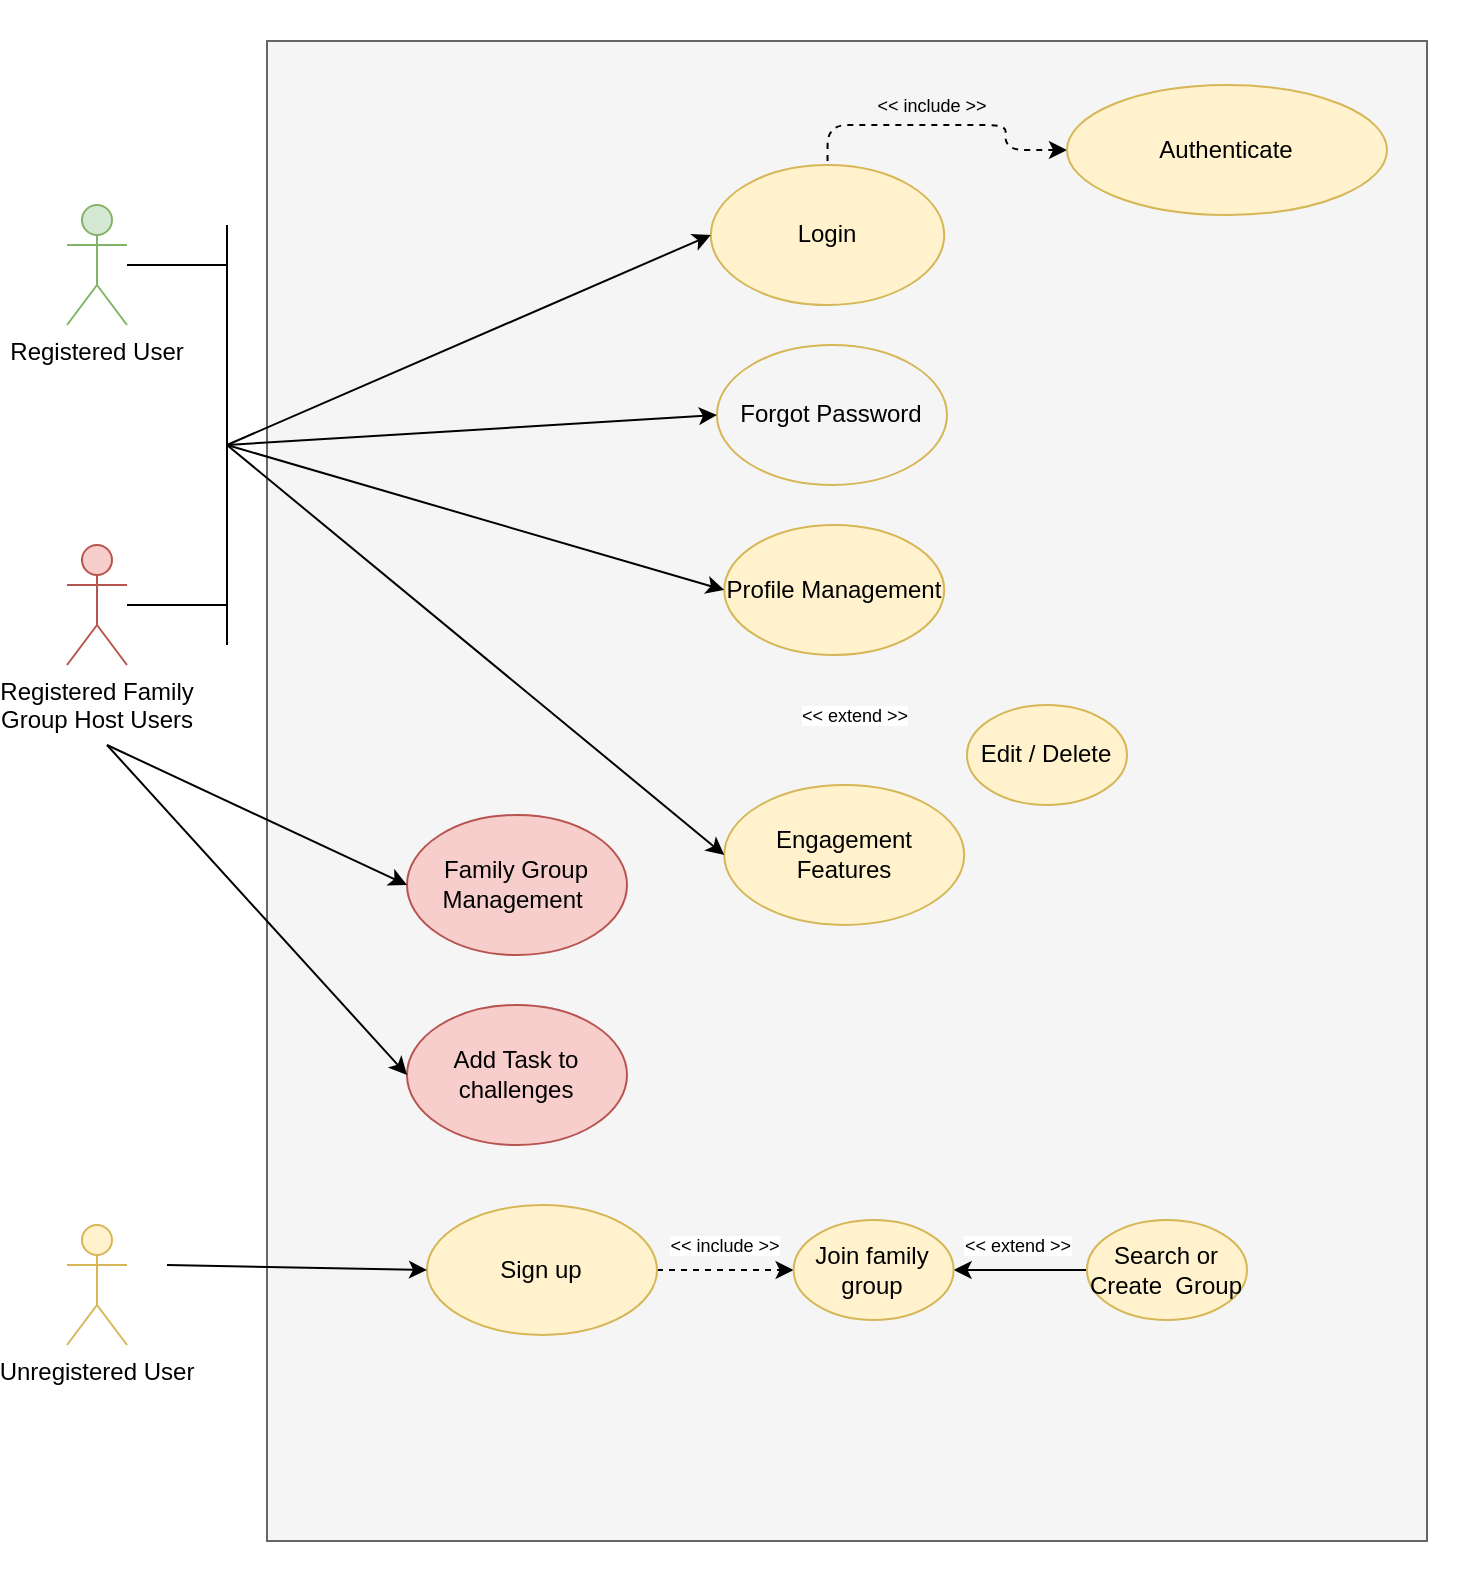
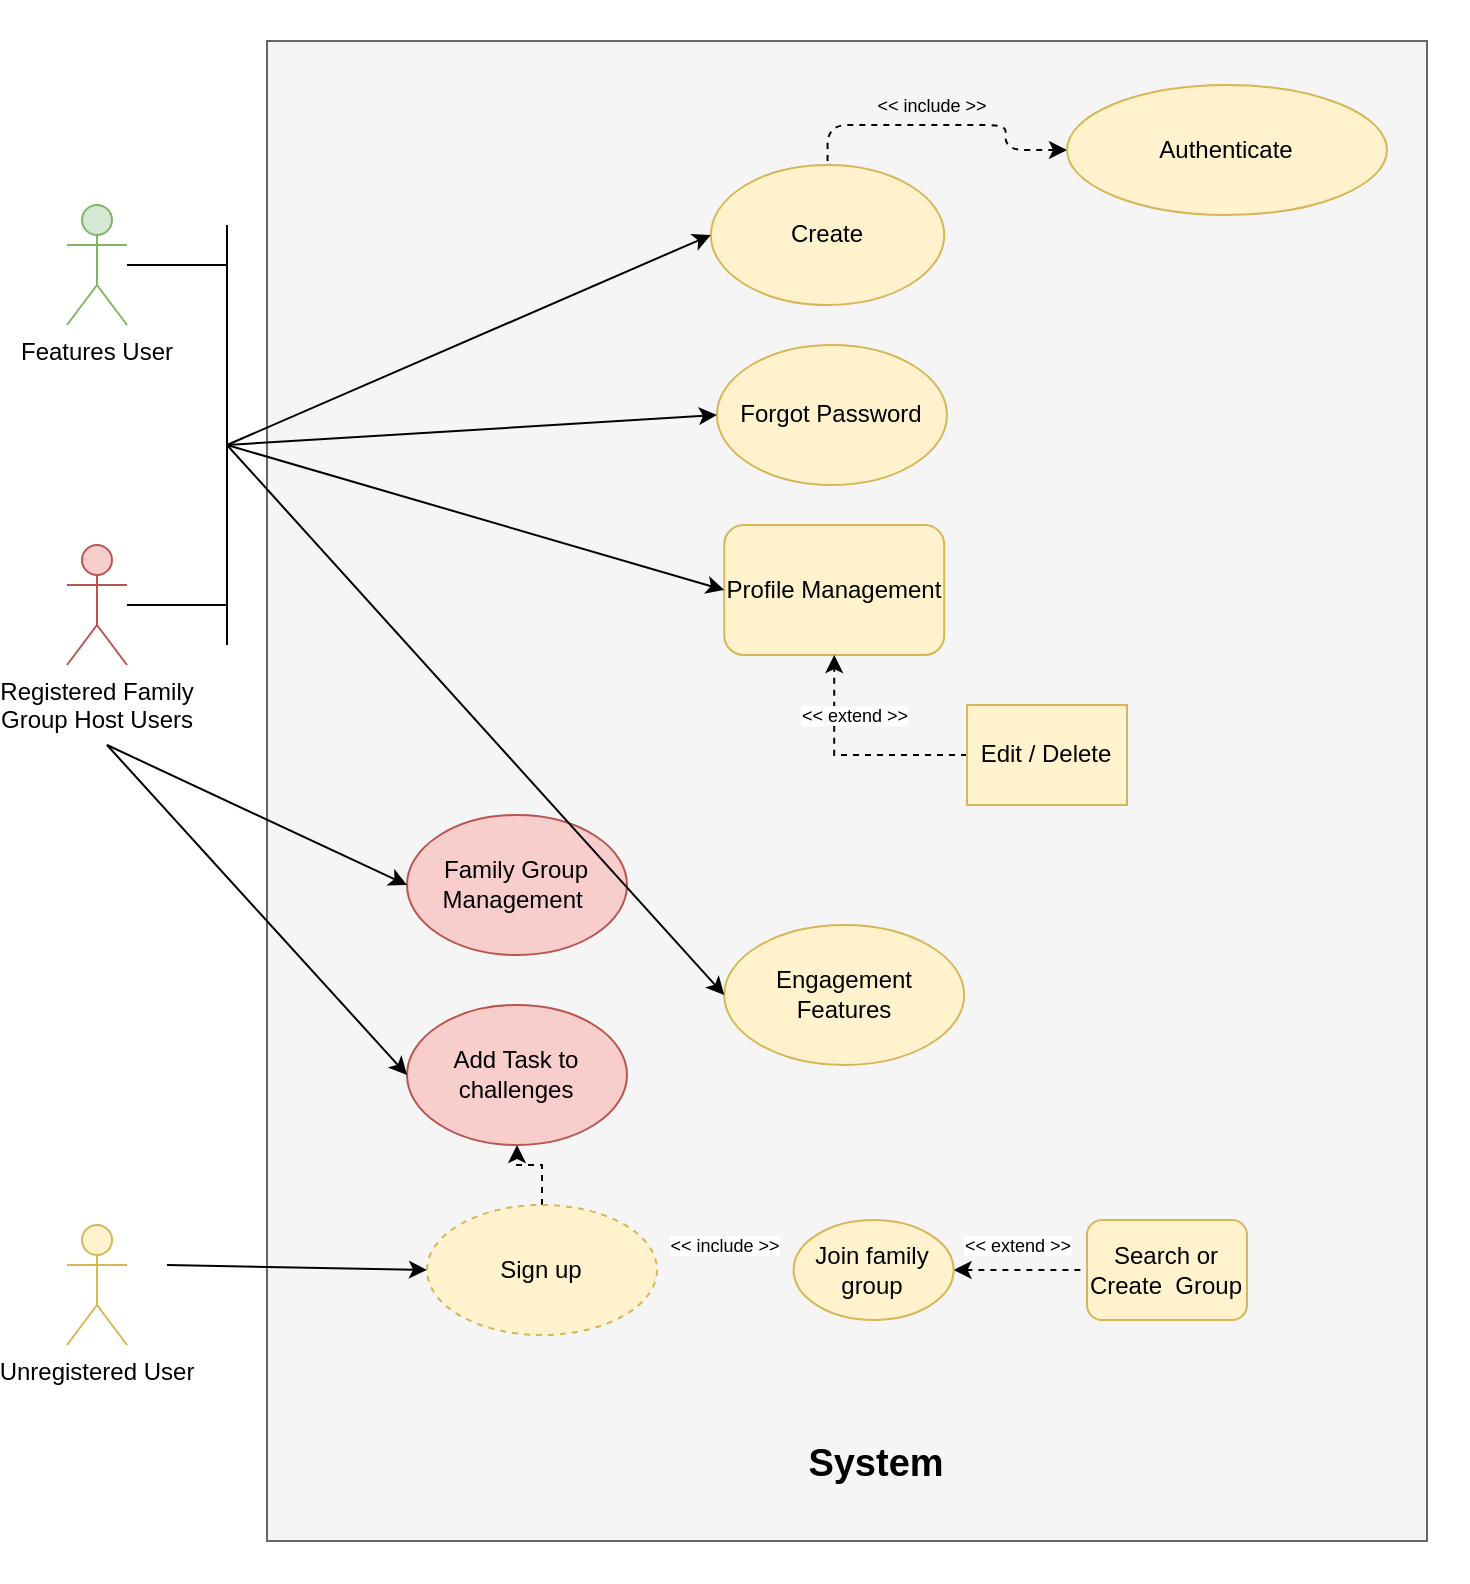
(828, 235) -> (828, 235)
(98, 353) -> (98, 353)
(832, 415) -> (832, 415)
(834, 590) -> (834, 590)
none -> (887, 755)
(1047, 755) -> (1047, 755)
(844, 855) -> (844, 995)
(542, 1270) -> (542, 1270)
(718, 1270) -> (542, 1169)
(1030, 1270) -> (1030, 1270)
(1167, 1270) -> (1167, 1270)
none -> (877, 1465)
